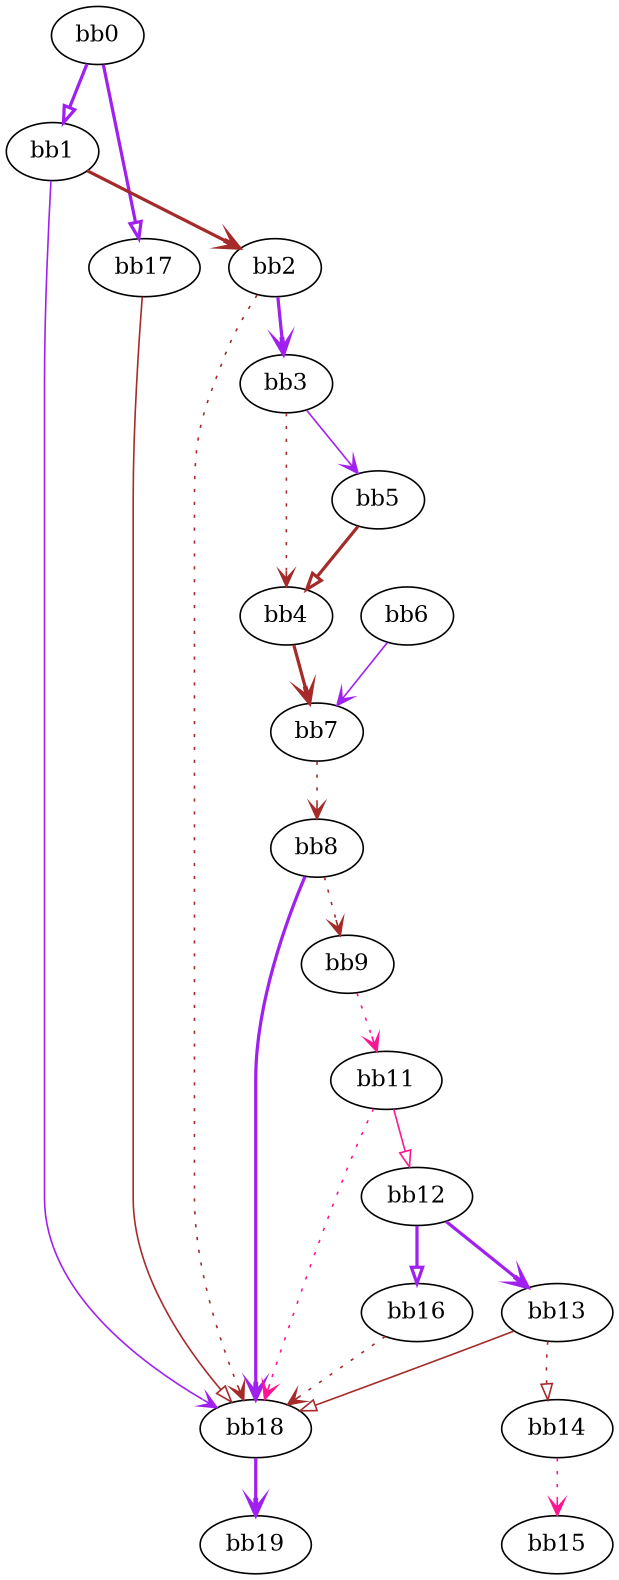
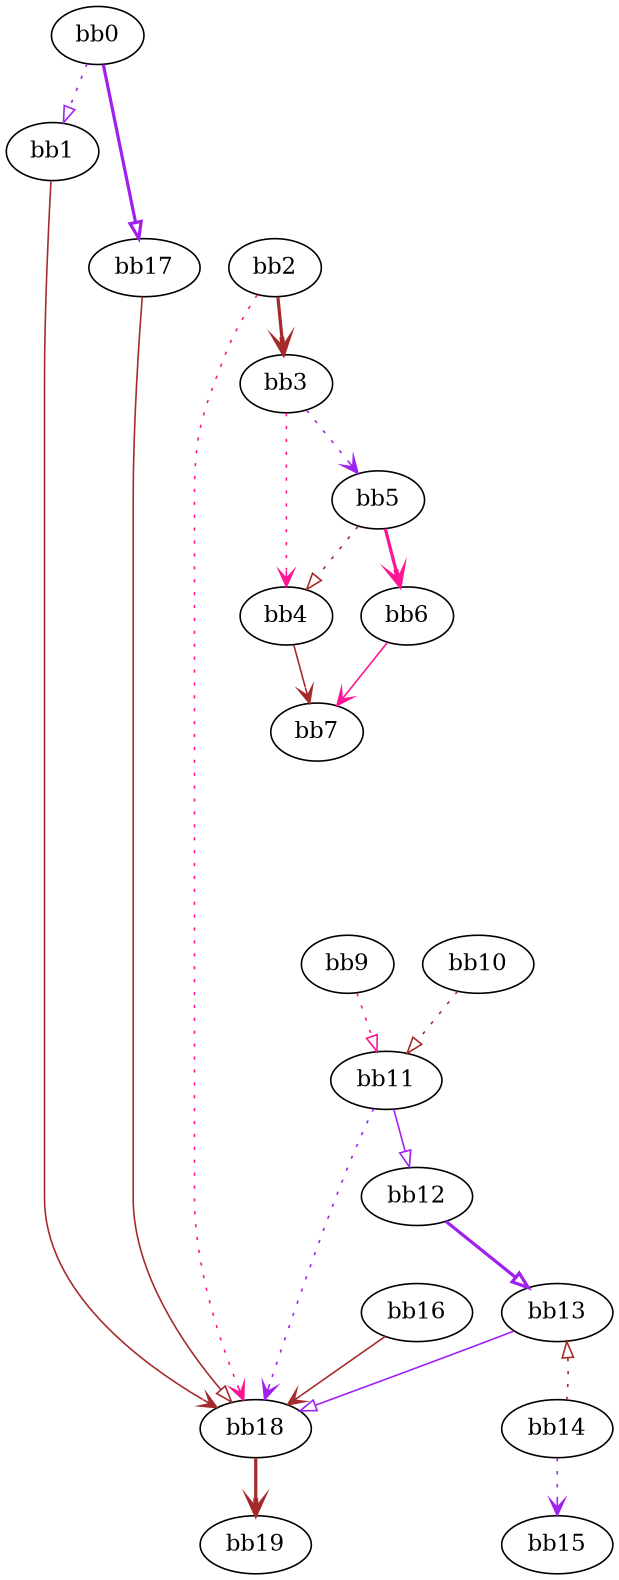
(78, 86) -> (78, 86)
(156, 206) -> none
(280, 318) -> (280, 318)
(327, 436) -> (327, 436)
(286, 492) -> (286, 492)
none -> (391, 550)
(337, 552) -> (337, 552)
(300, 666) -> (300, 666)
(367, 668) -> (367, 668)
(45, 823) -> (45, 823)
(194, 837) -> (194, 837)
(317, 848) -> none
none -> (478, 964)
(364, 1015) -> (364, 1015)
(399, 1130) -> (399, 1130)
(318, 1245) -> (318, 1245)
(417, 1247) -> none
(481, 1249) -> (481, 1249)
(546, 1363) -> (568, 1379)
(343, 1366) -> (343, 1366)
(415, 1368) -> (415, 1368)
(256, 1479) -> (256, 1479)
(557, 1479) -> (557, 1479)
